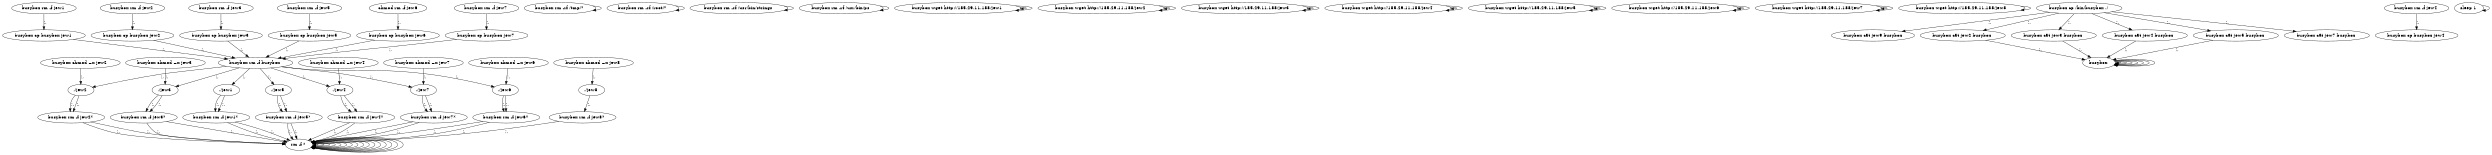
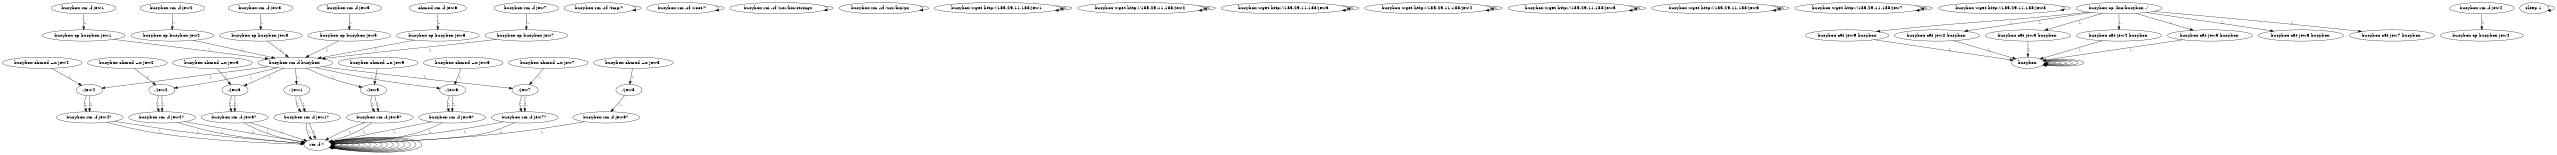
none -> (2301, 35)
none -> (1942, 50)
none -> (378, 63)
